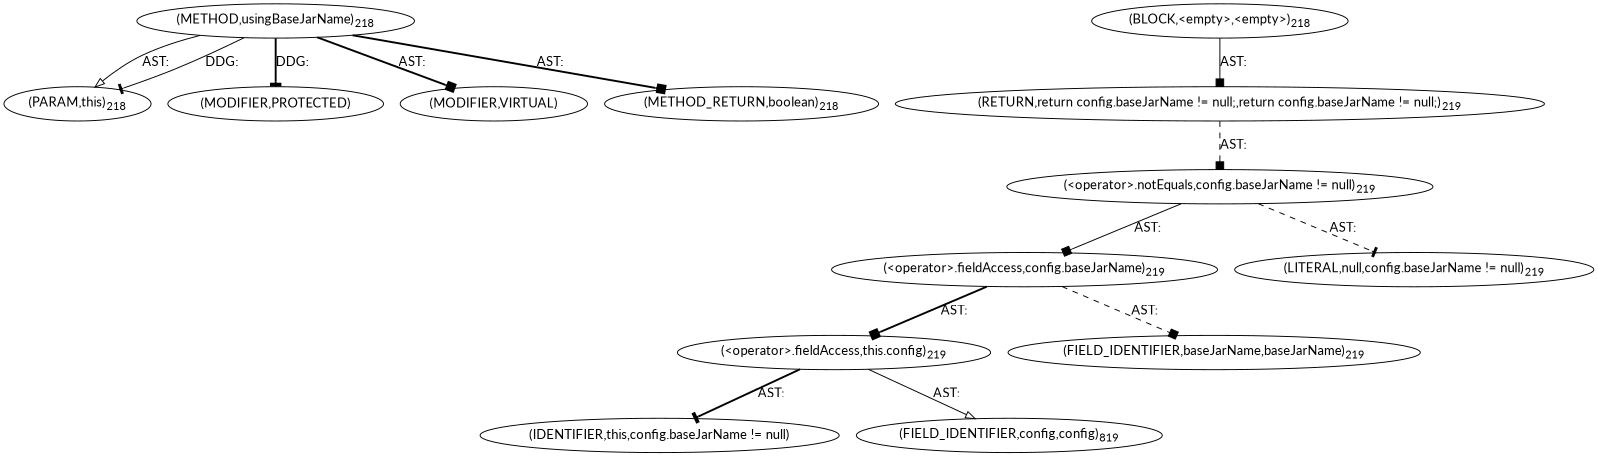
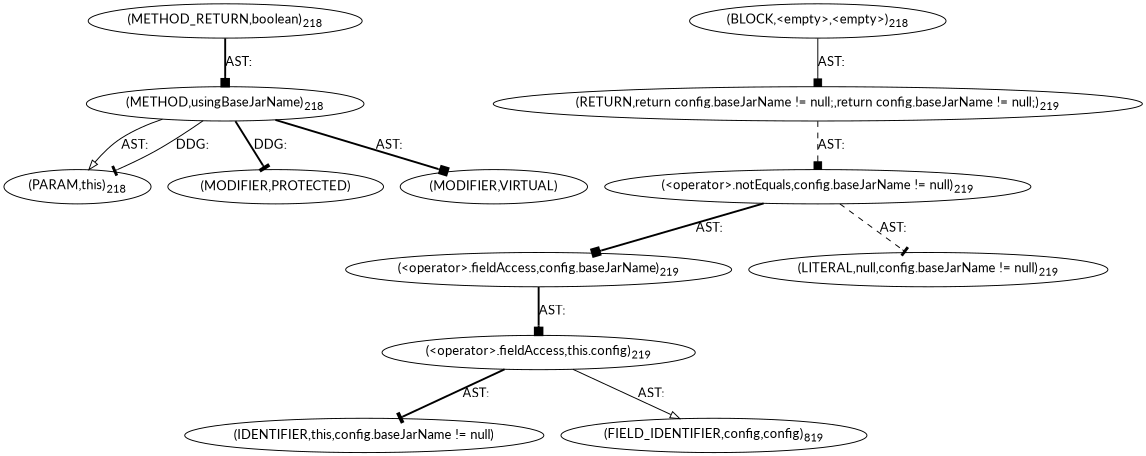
(504, 62) -> (225, 58)
(1127, 226) -> (683, 227)
(1214, 353) -> none
